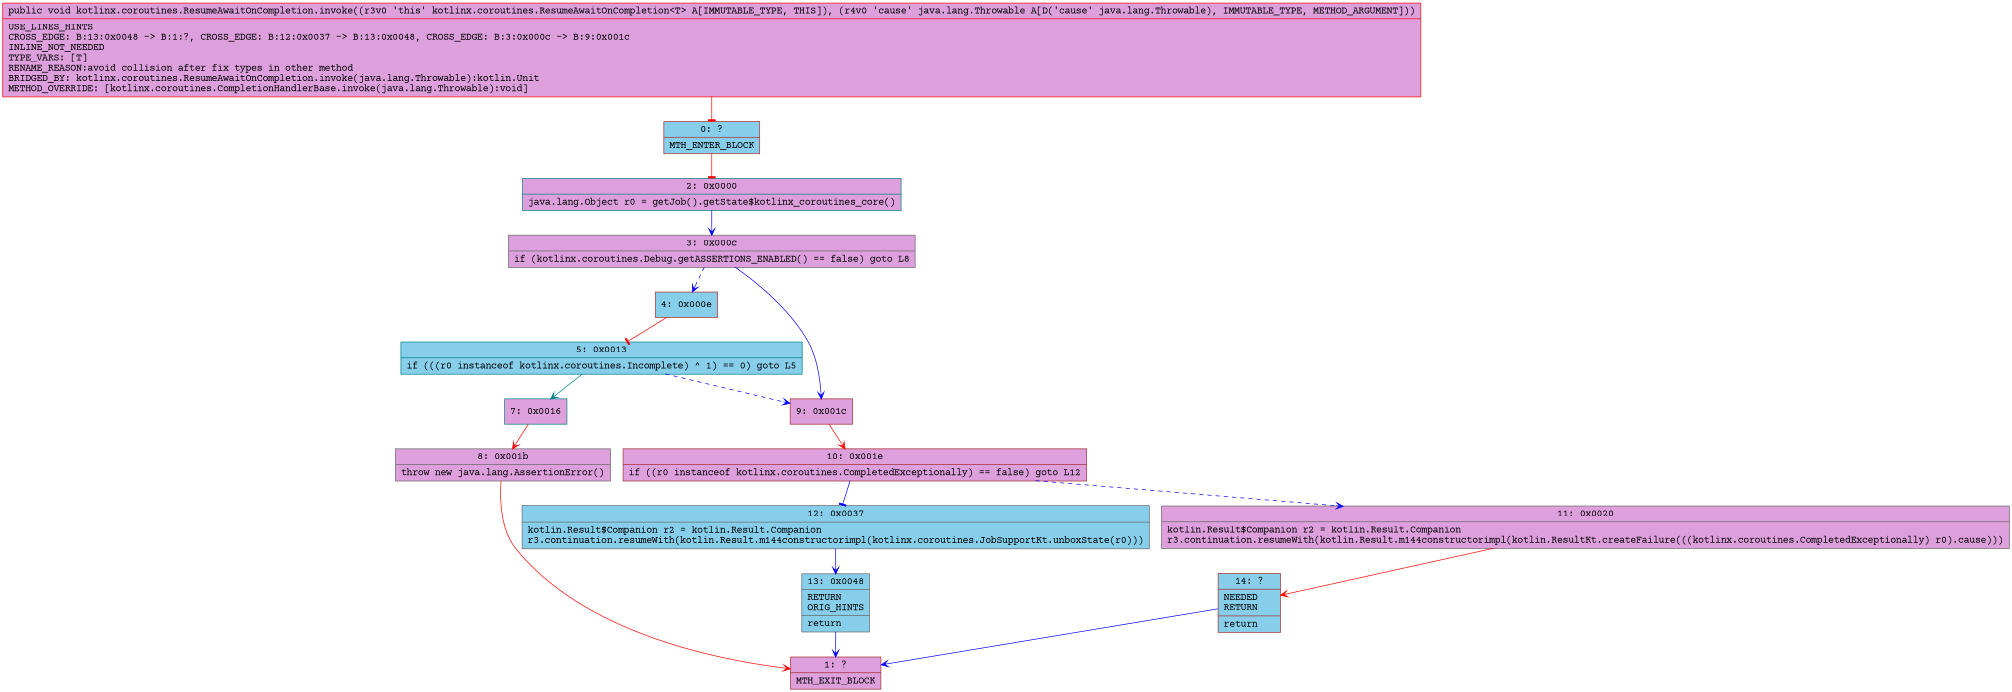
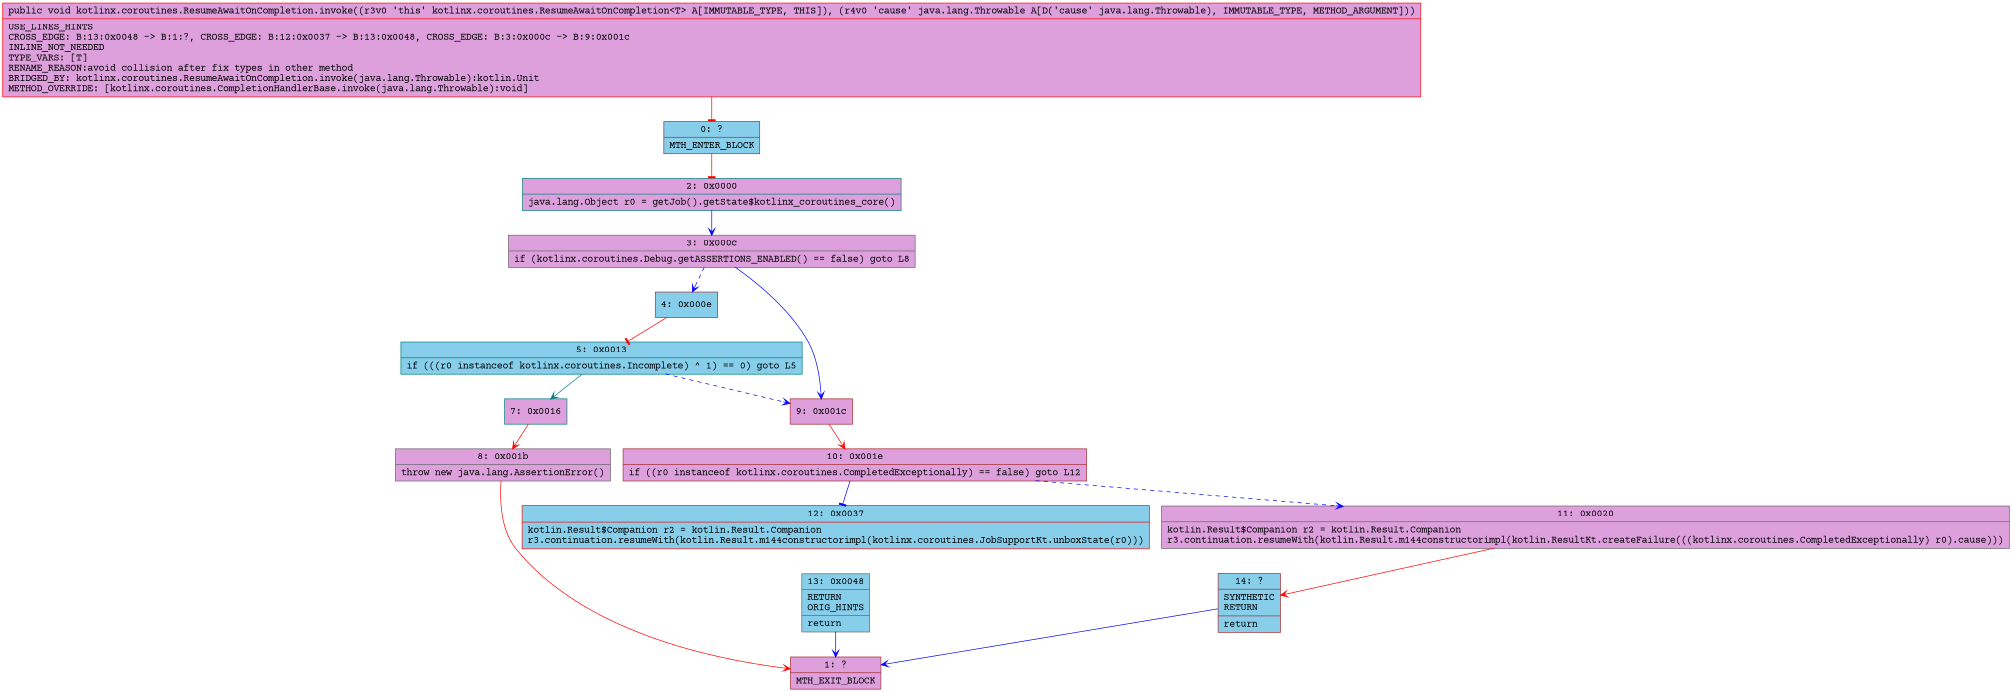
(836, 527) -> (836, 527)
(836, 558) -> none
(1241, 597) -> (1249, 597)
